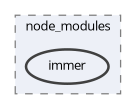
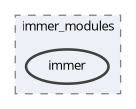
(68, 27) -> (68, 27)
